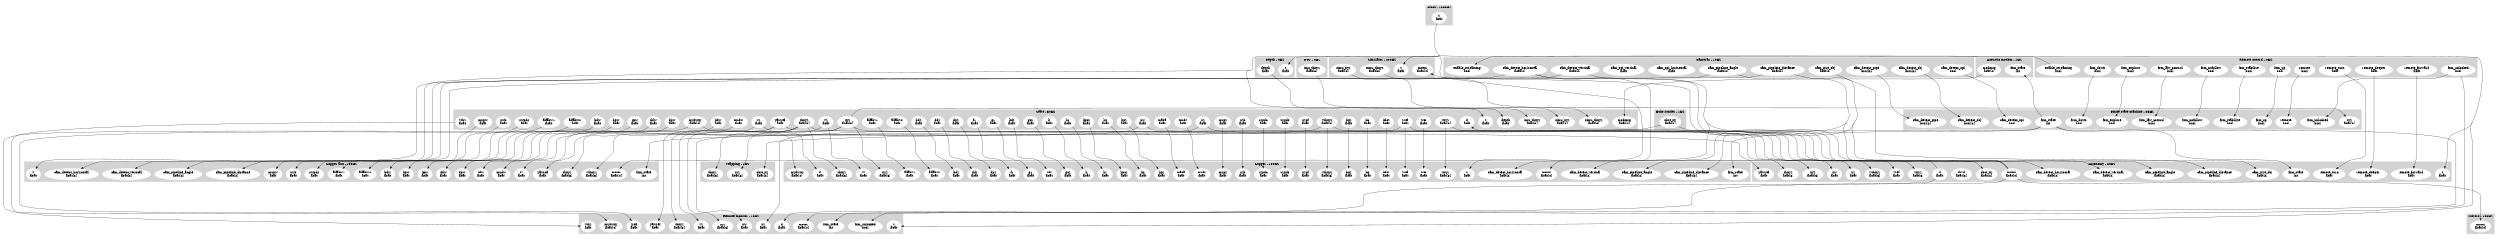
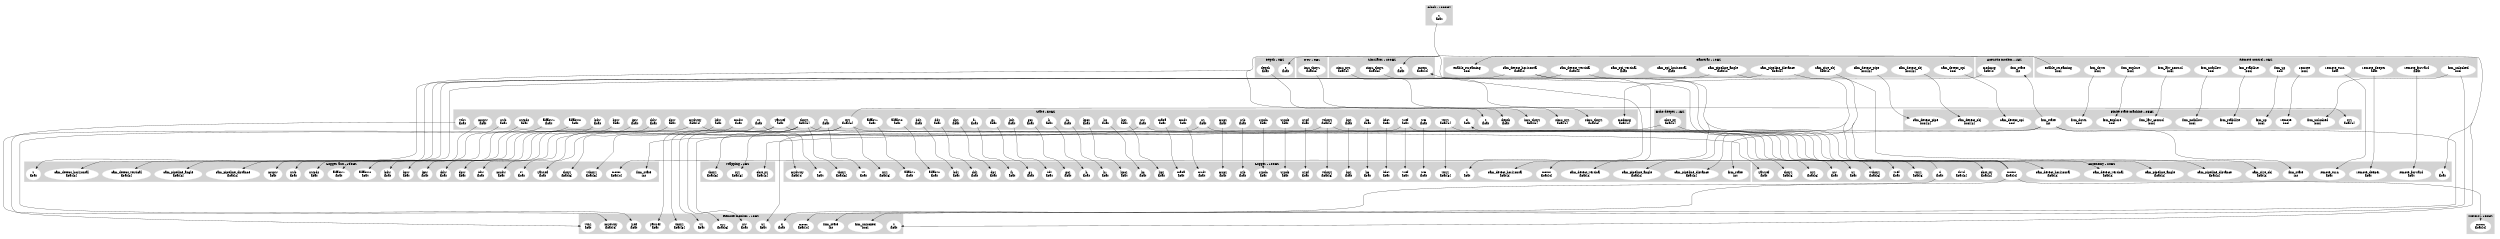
(1670, 112) -> (1670, 112)
